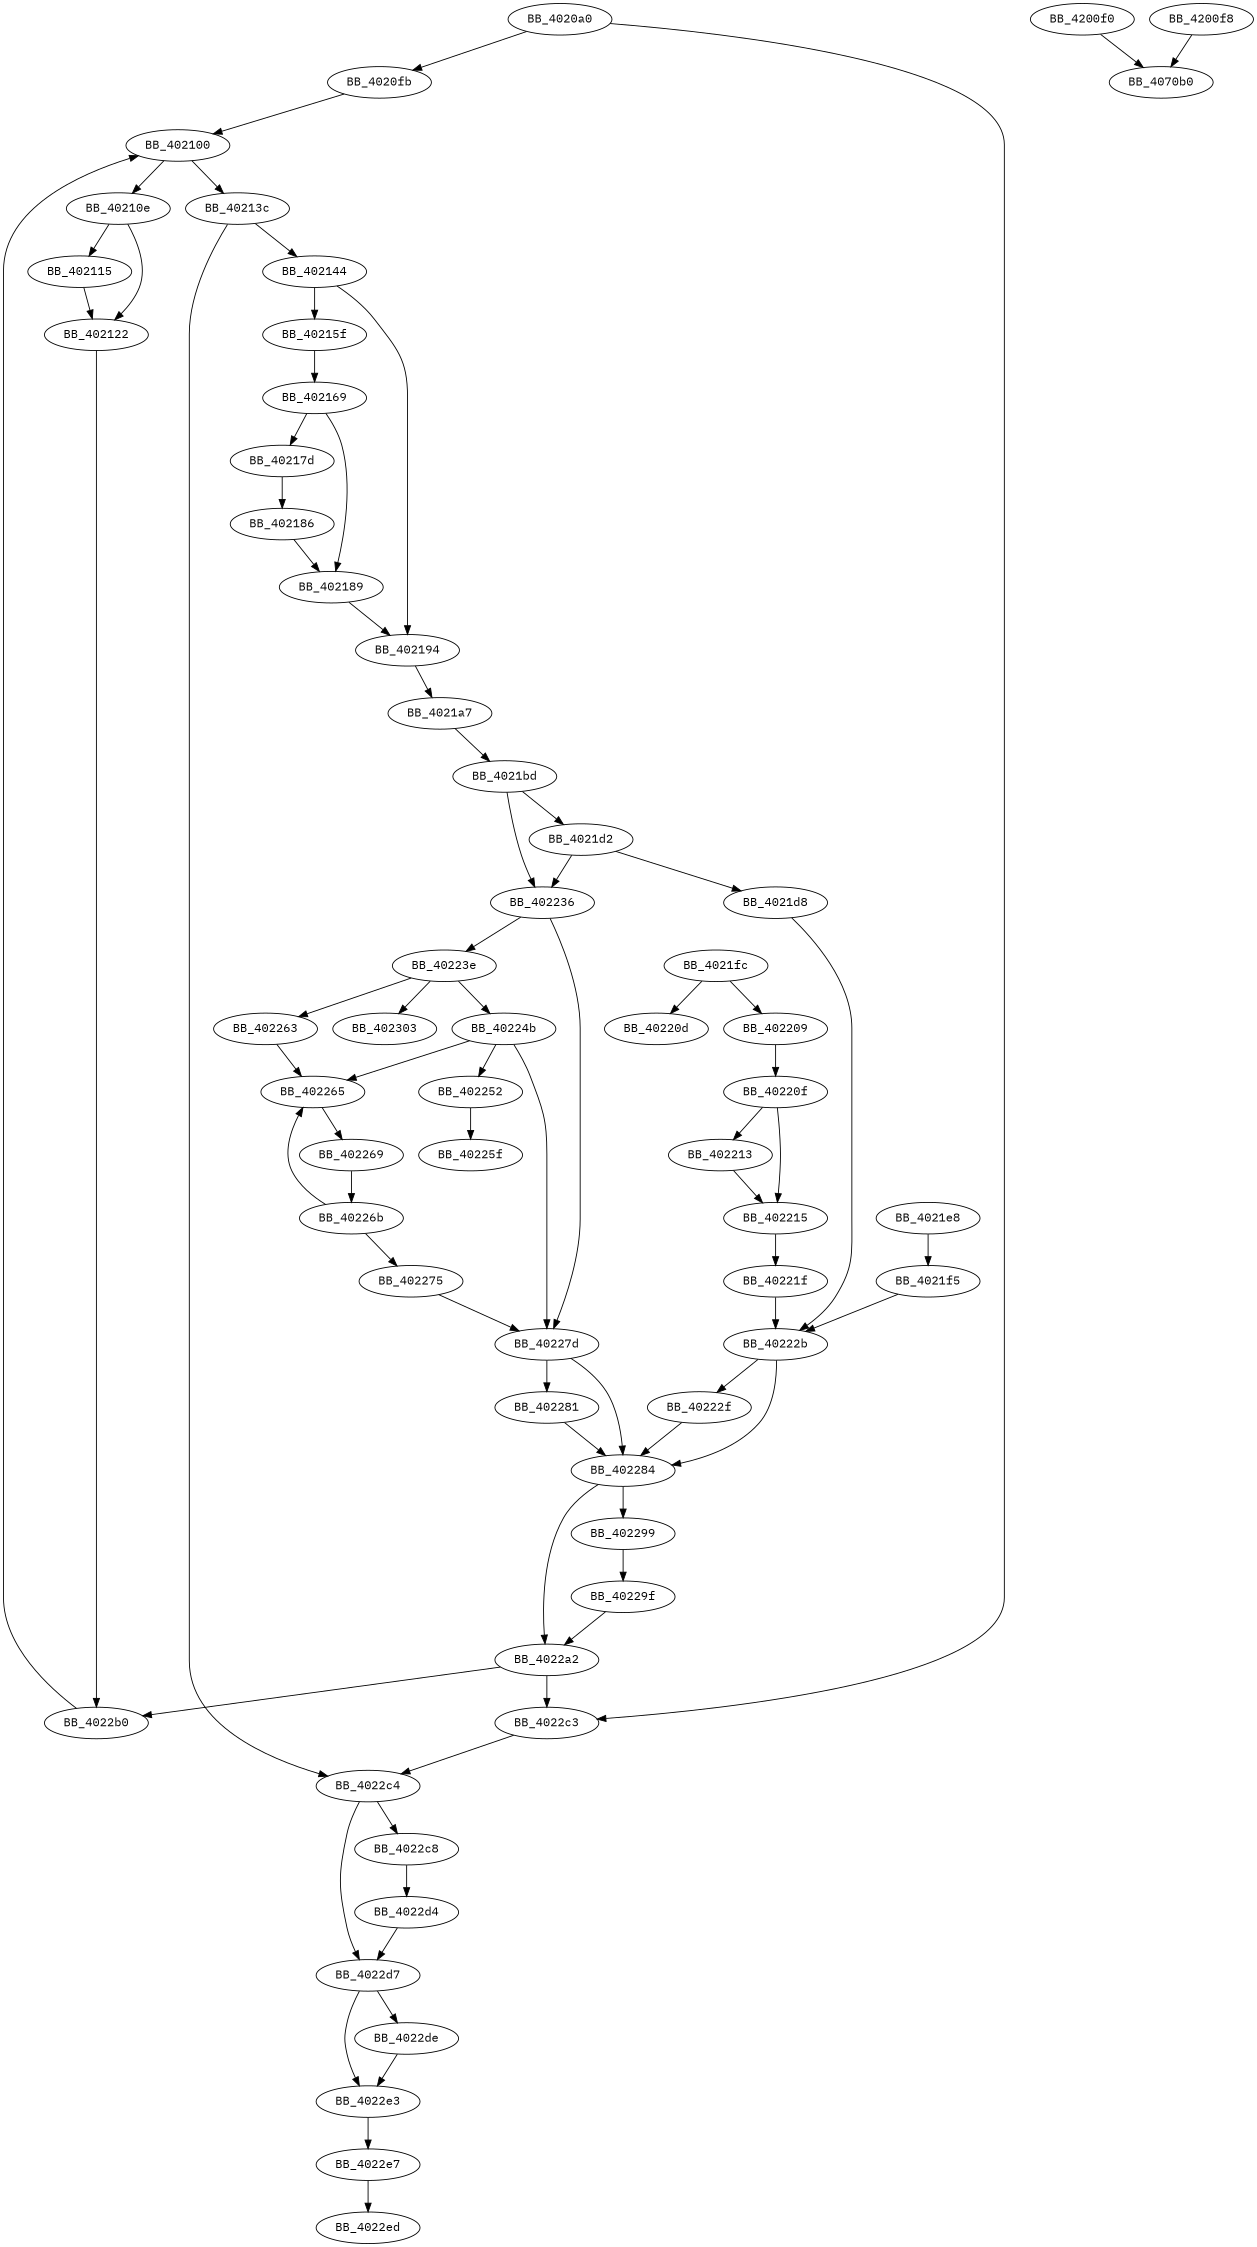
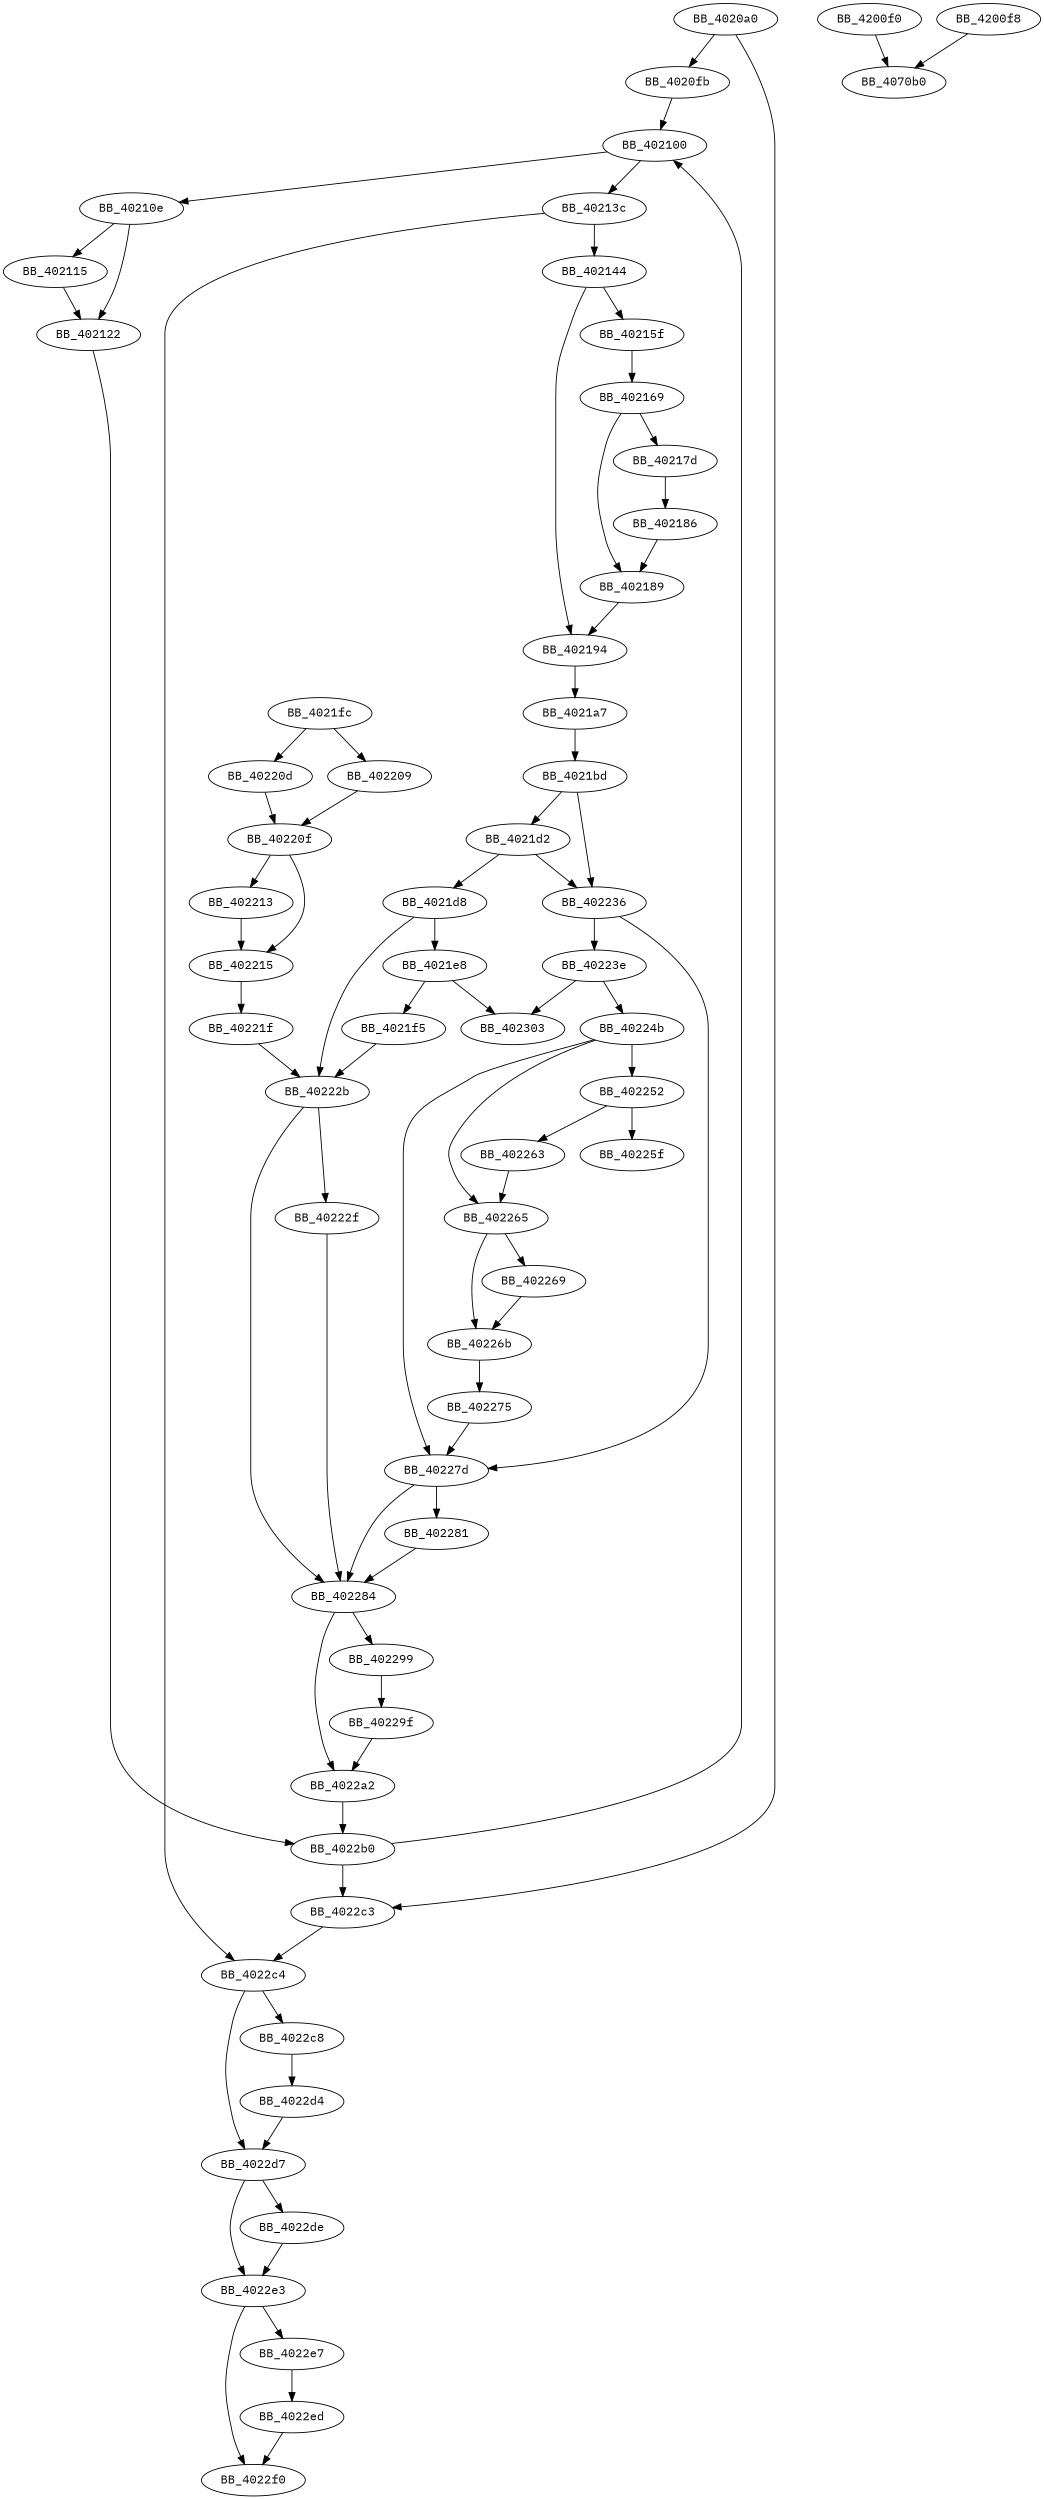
none -> (269, 804)
none -> (435, 930)
none -> (470, 995)
(359, 996) -> (576, 1121)
(290, 1166) -> (473, 1275)
(547, 1687) -> (343, 1876)
none -> (253, 2480)
